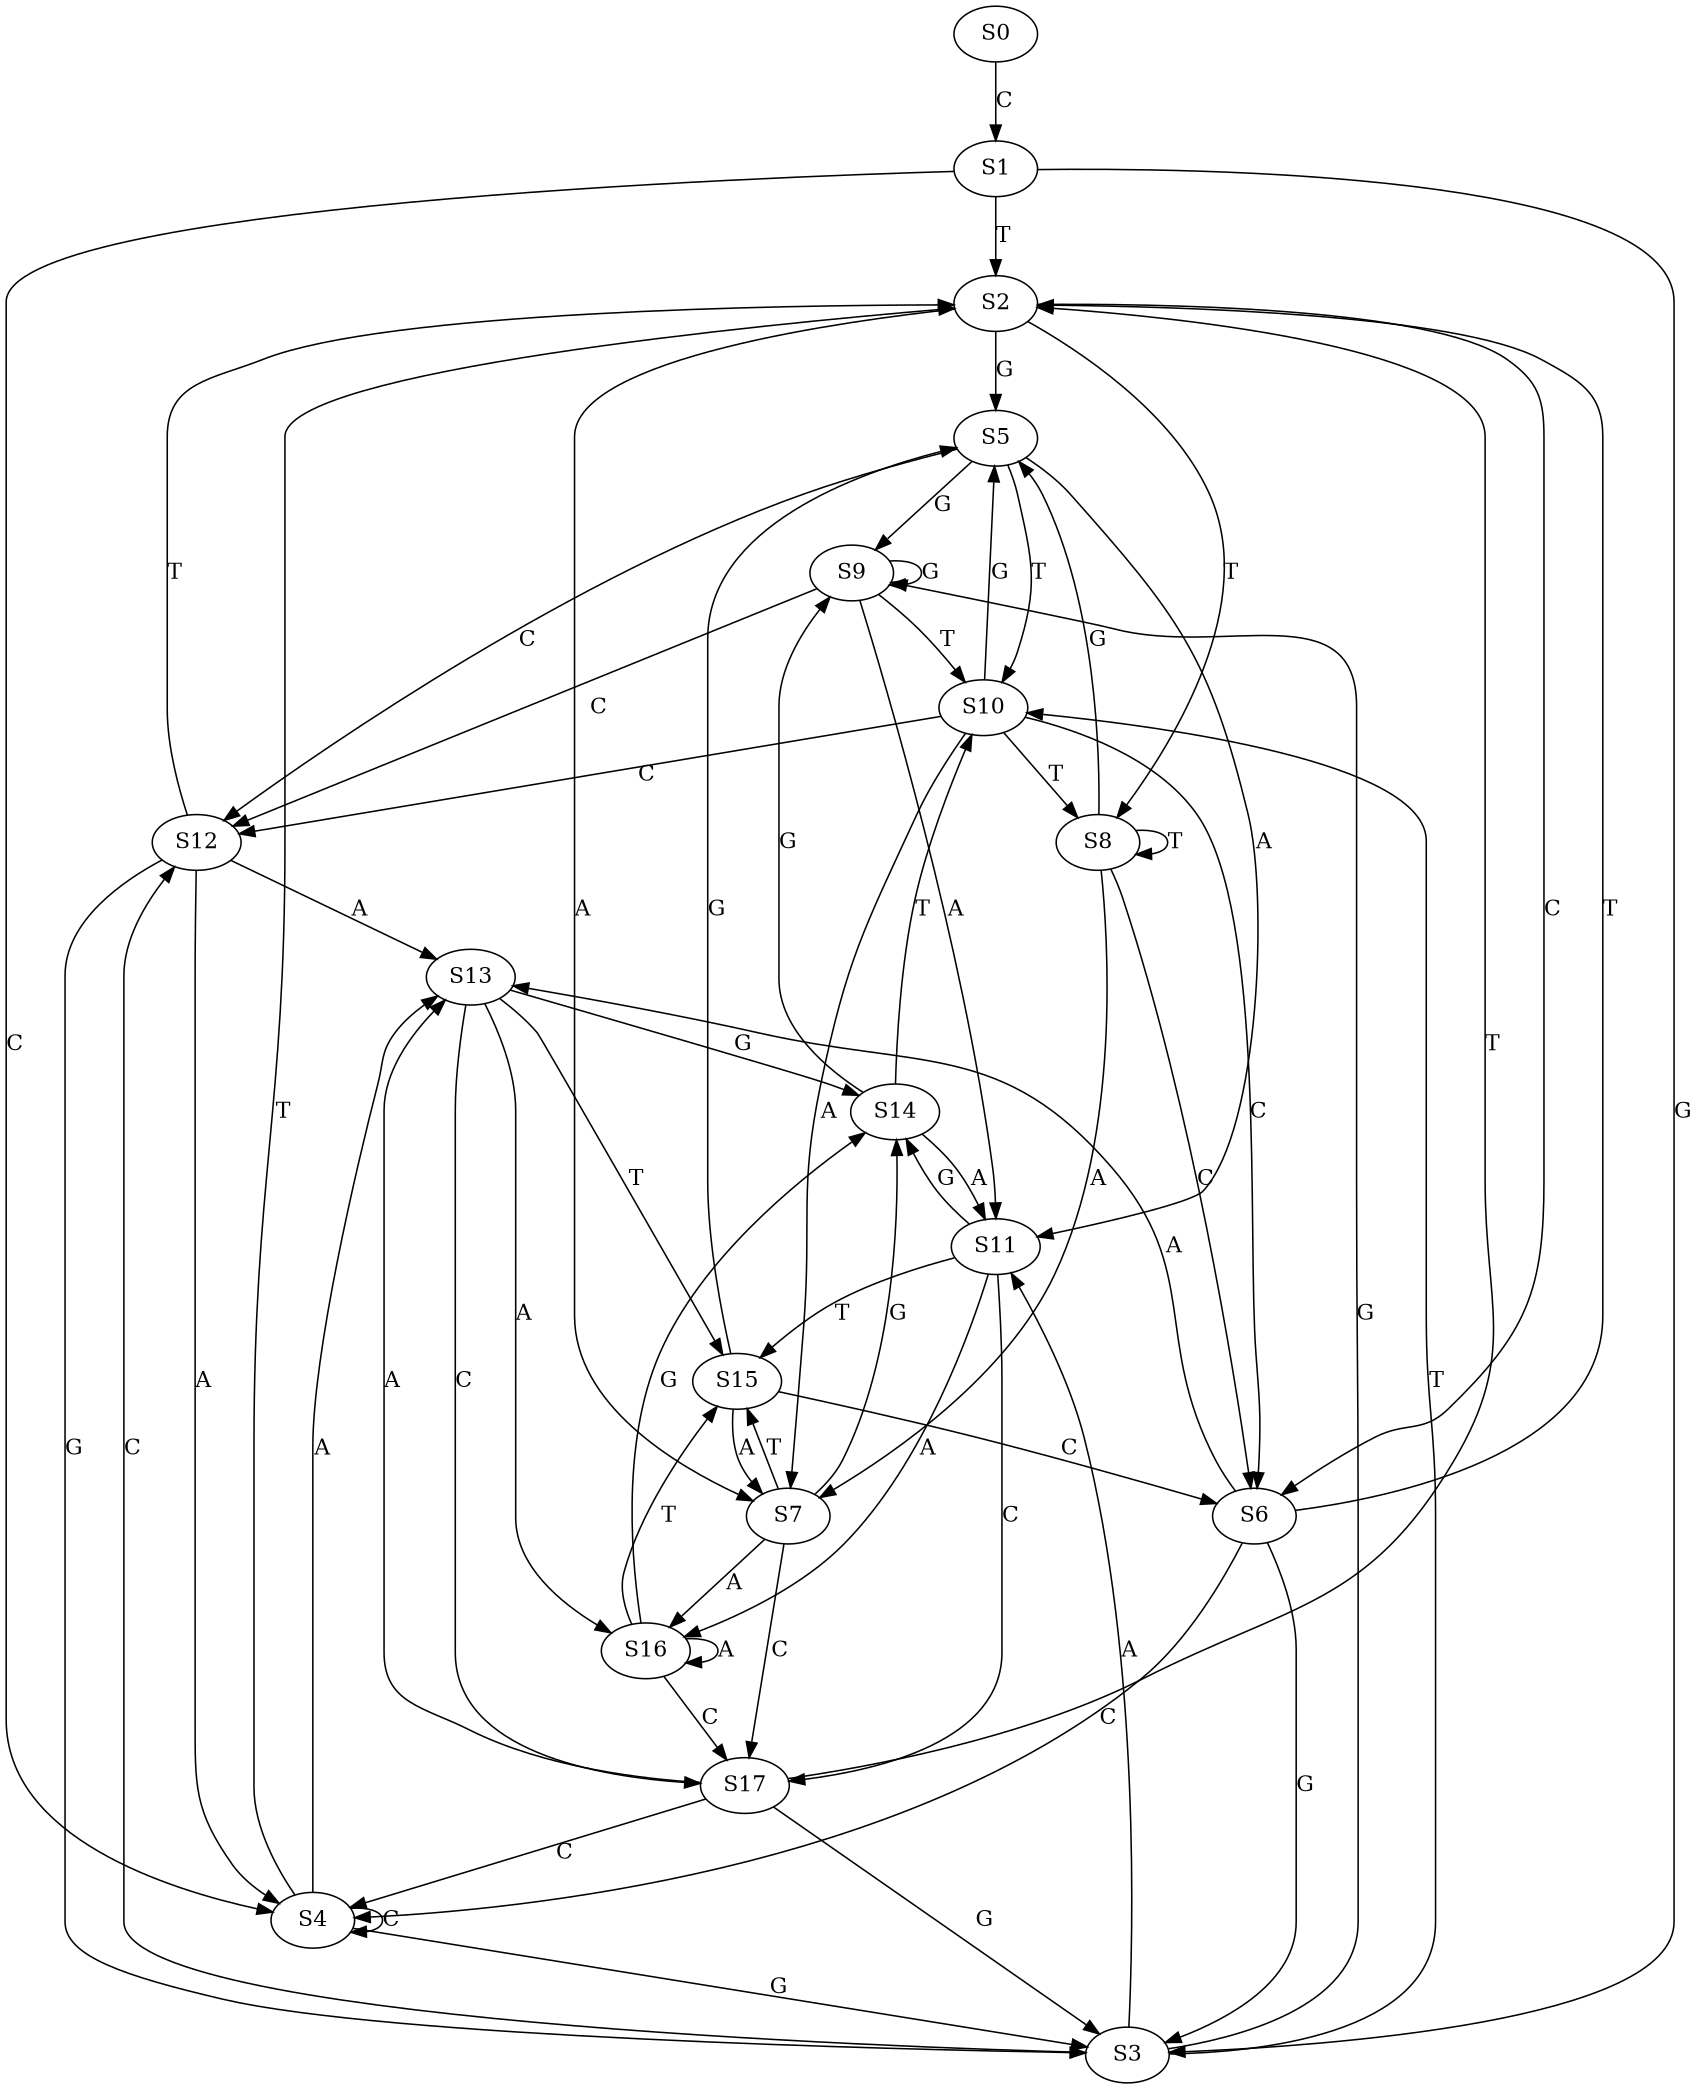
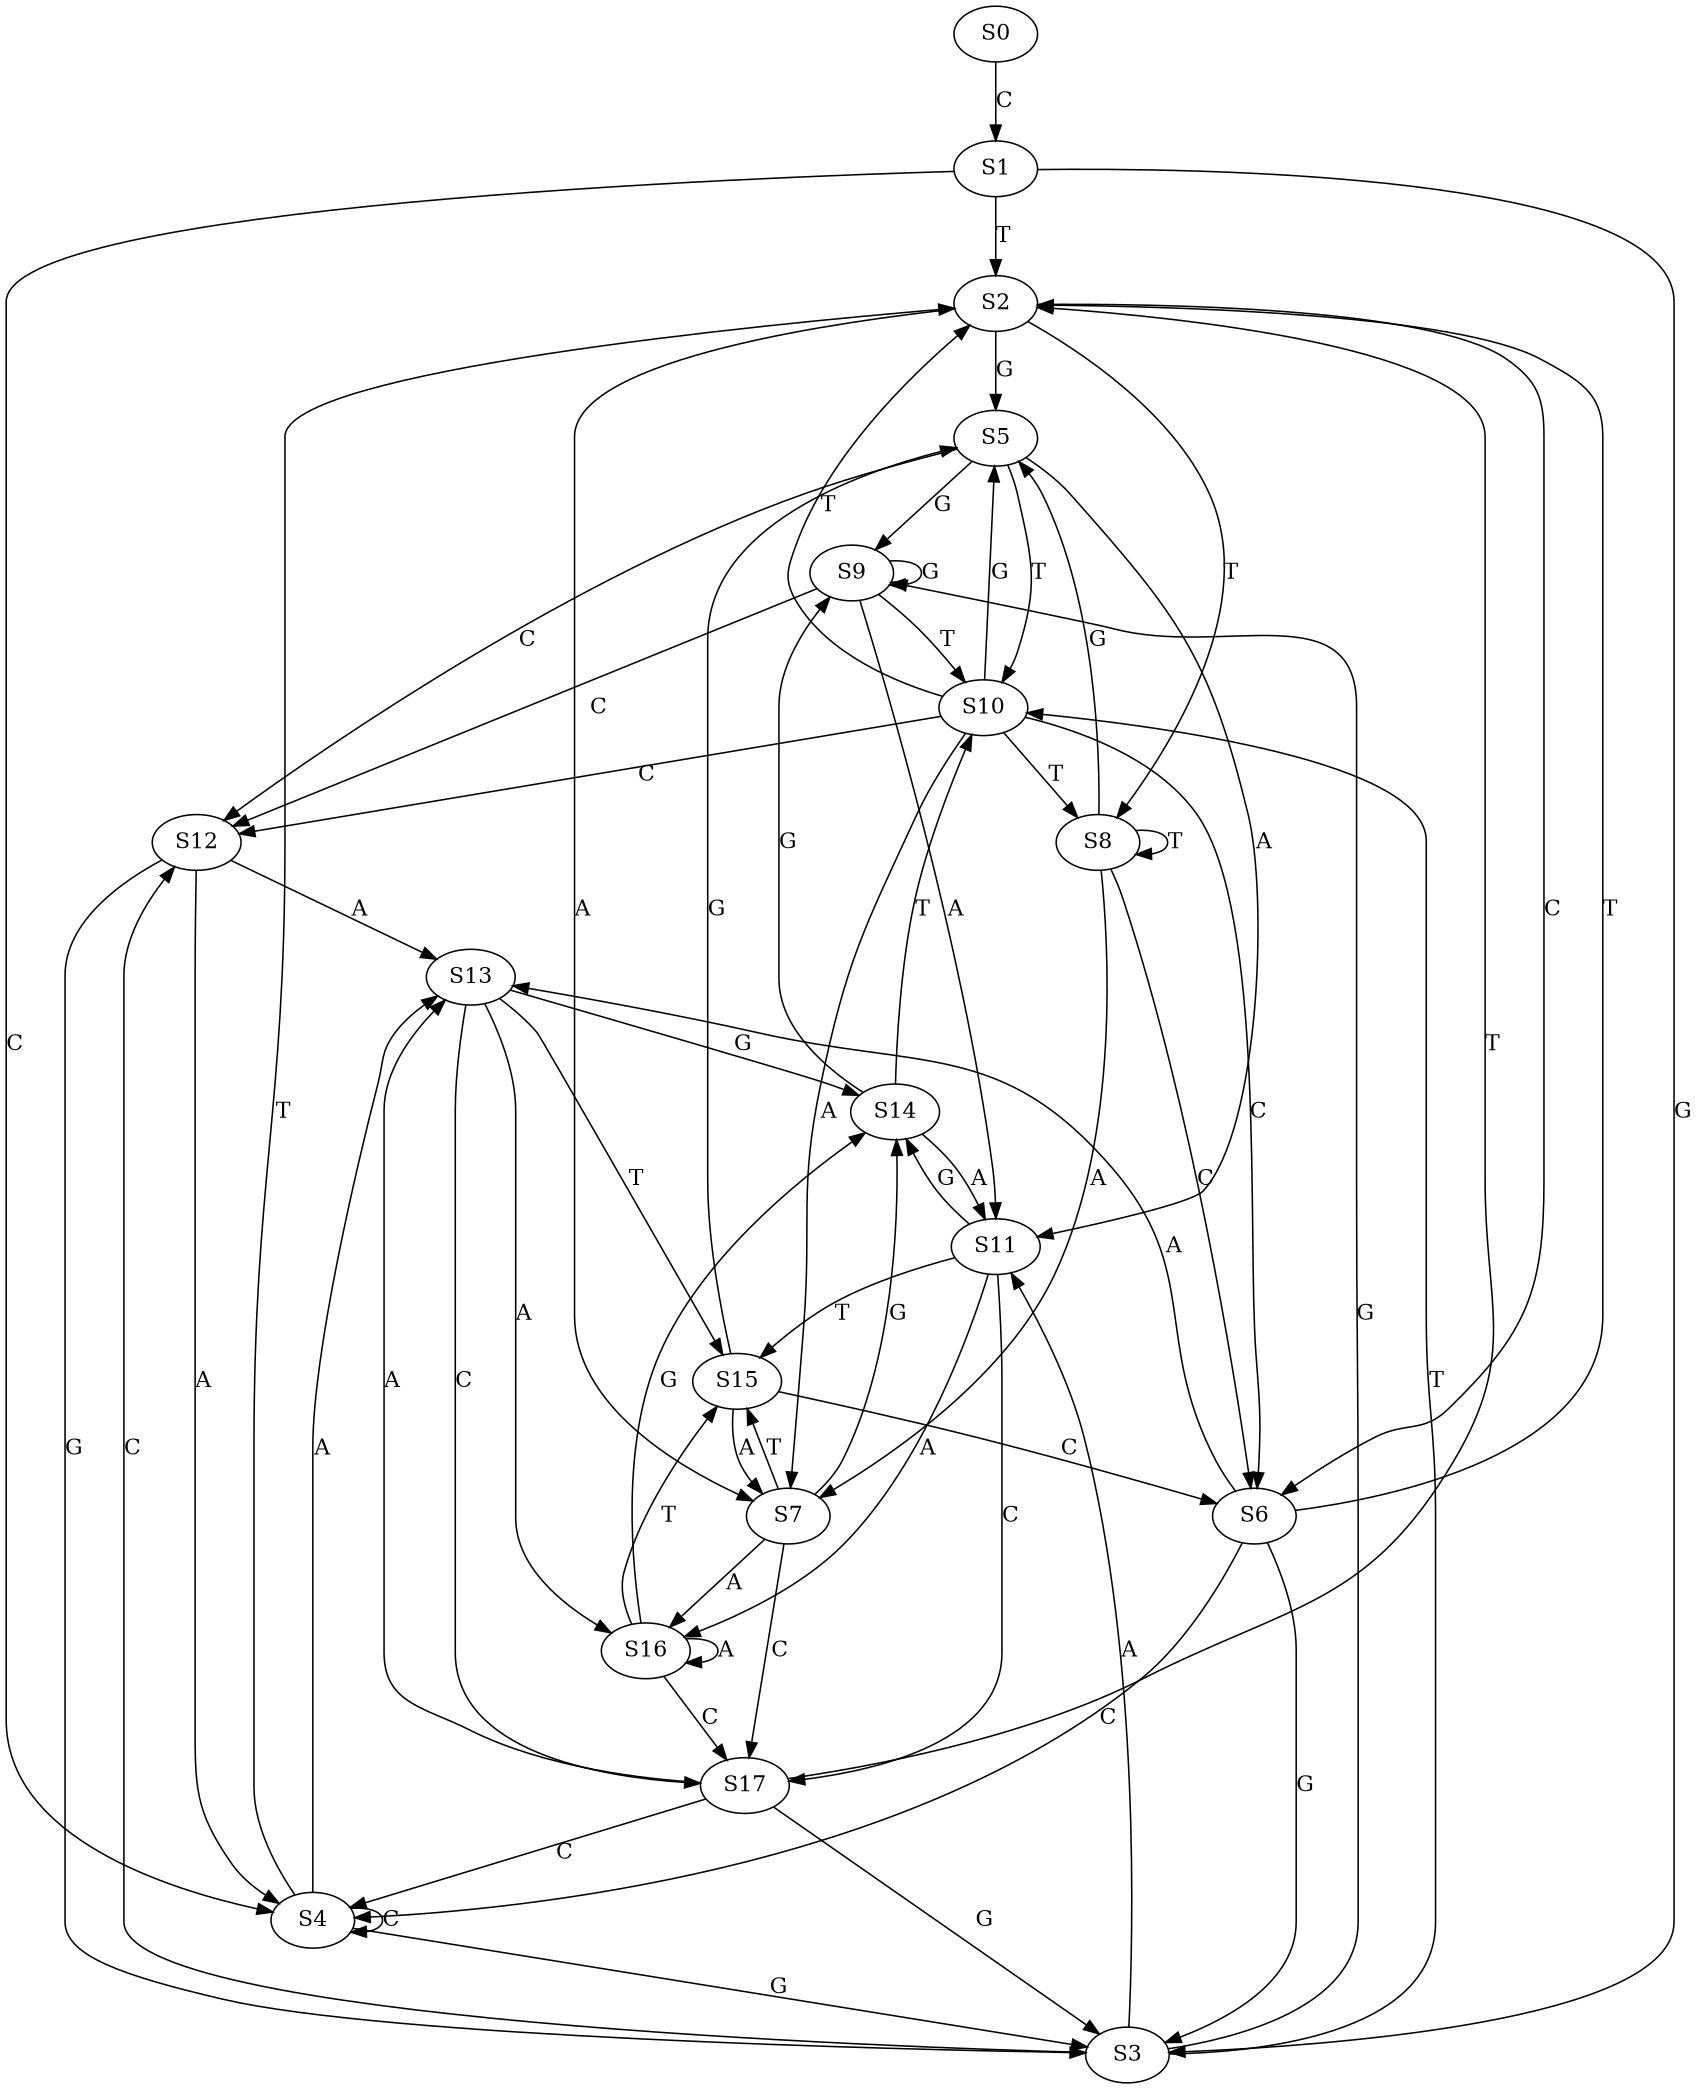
(343, 340) -> (802, 531)
